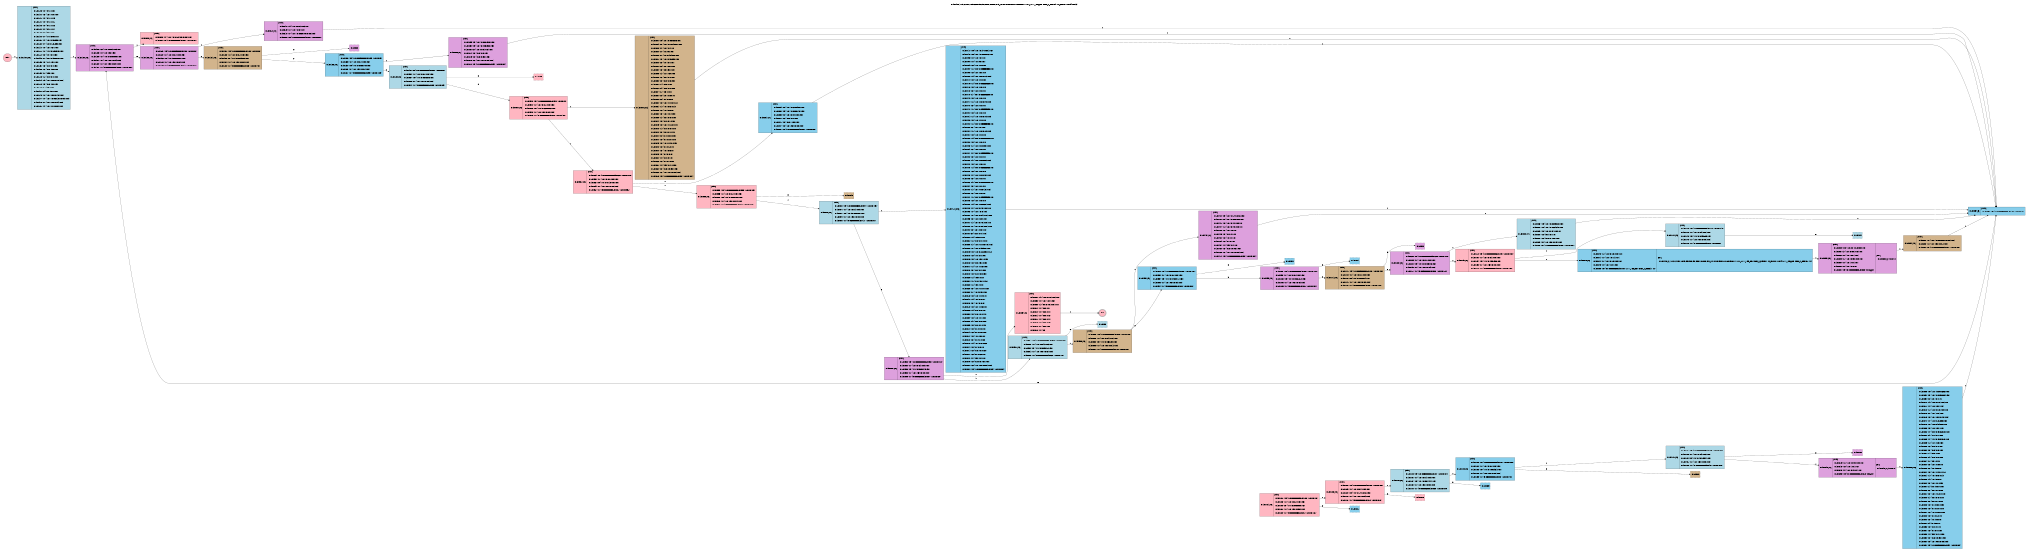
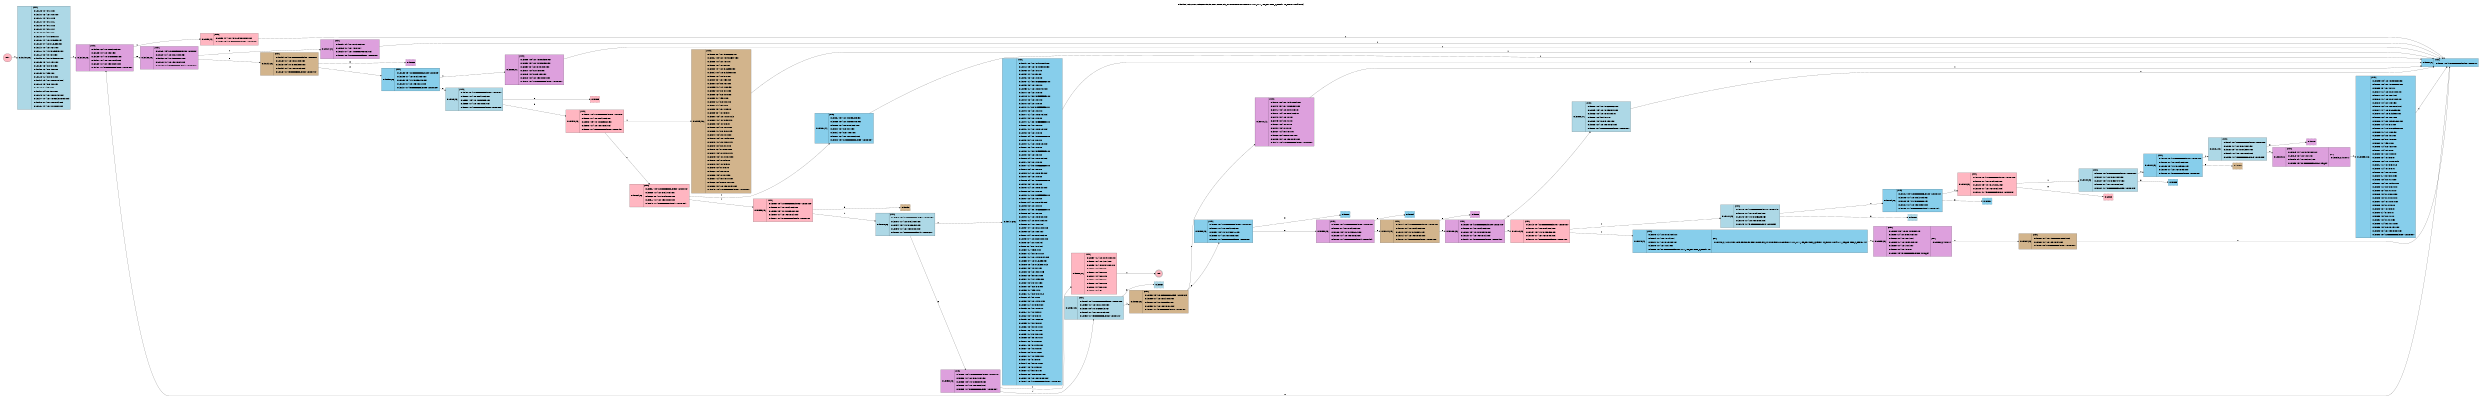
none -> (1354, 38)
none -> (1831, 208)
(1290, 505) -> (1913, 201)
